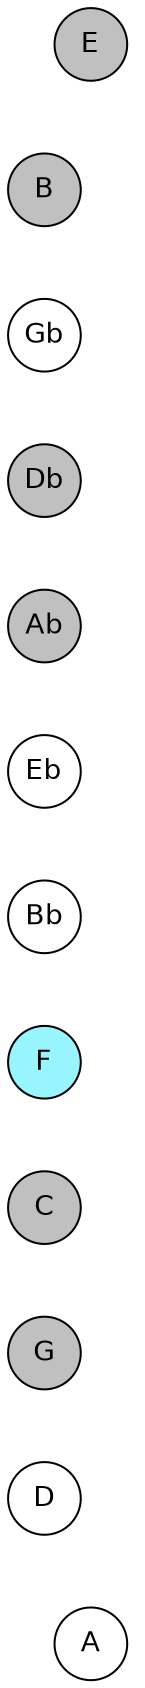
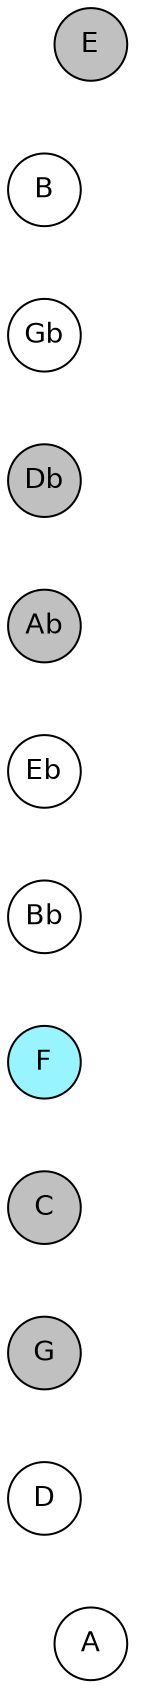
(44, 190) -> (44, 190)
